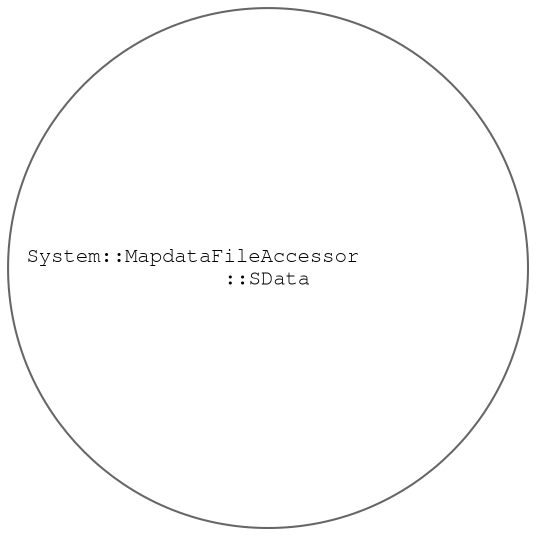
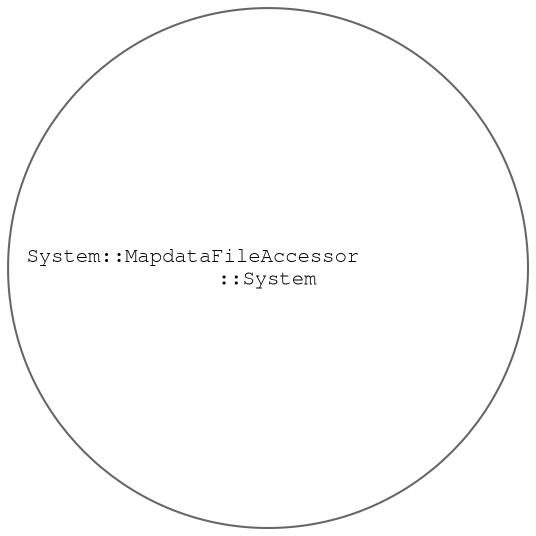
(268, 268) -> (268, 268)
